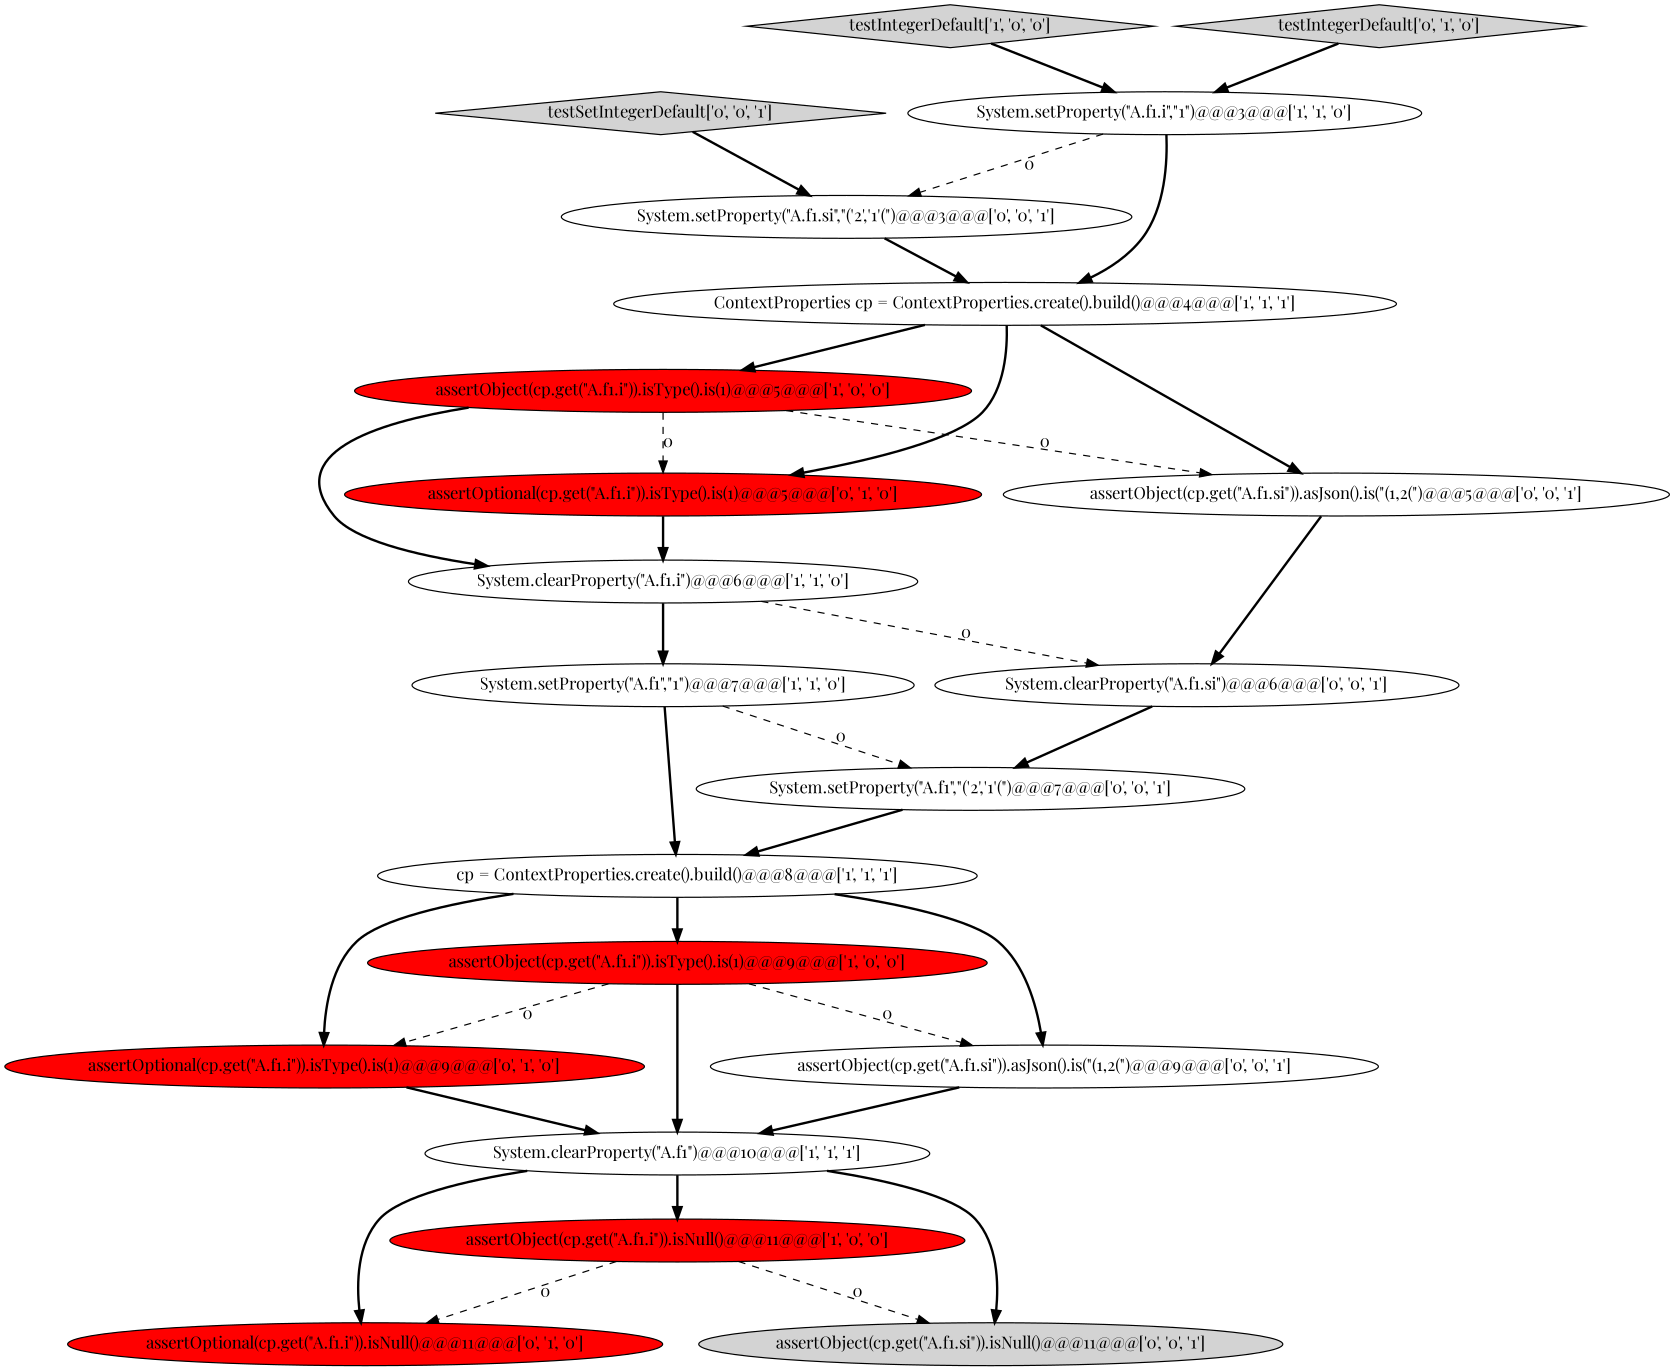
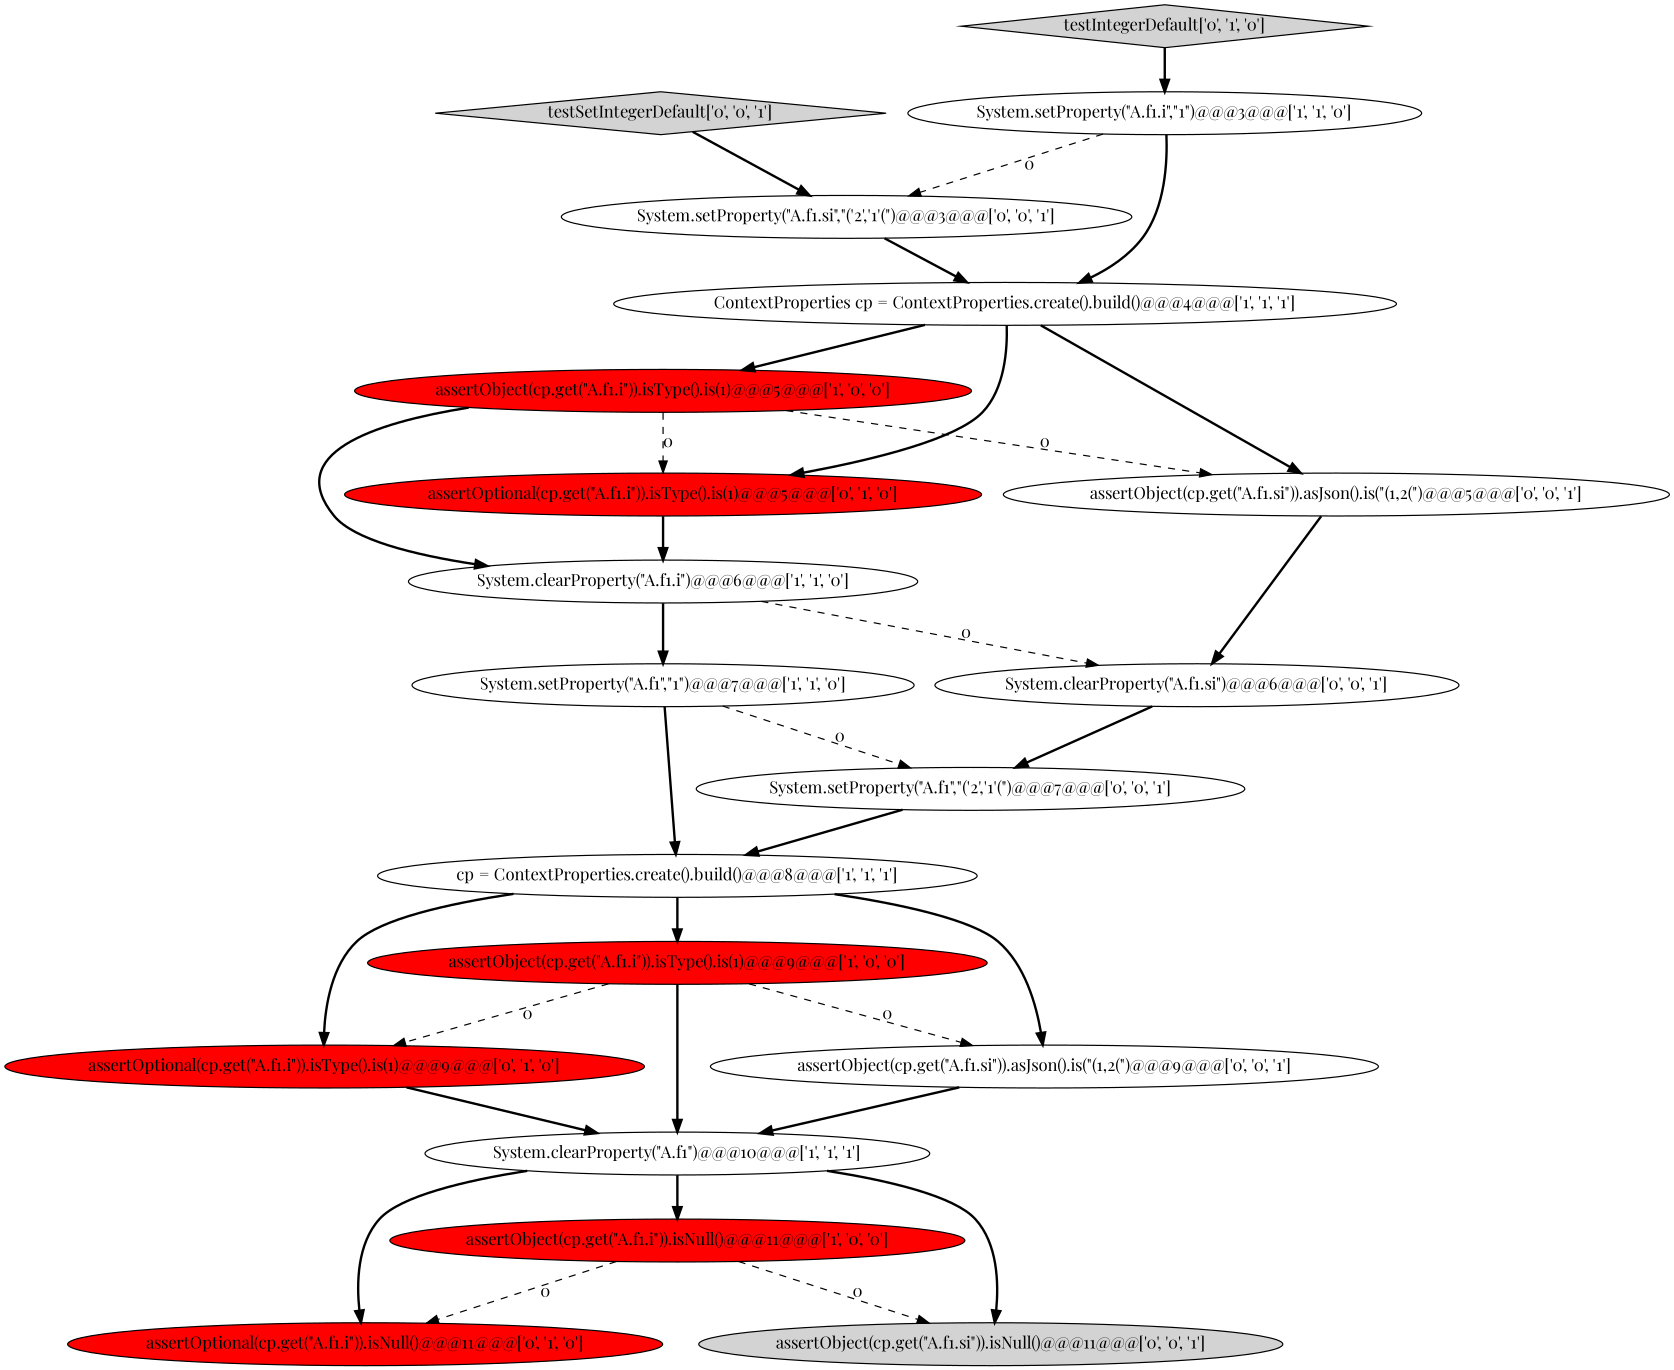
(950, 26) -> none
